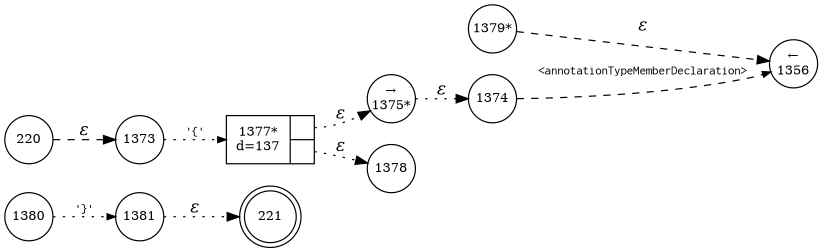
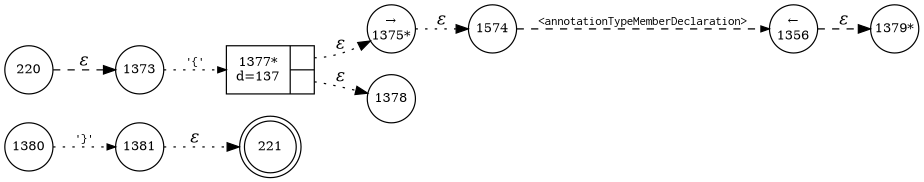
(637, 46) -> (838, 29)
(493, 99) -> (493, 29)
